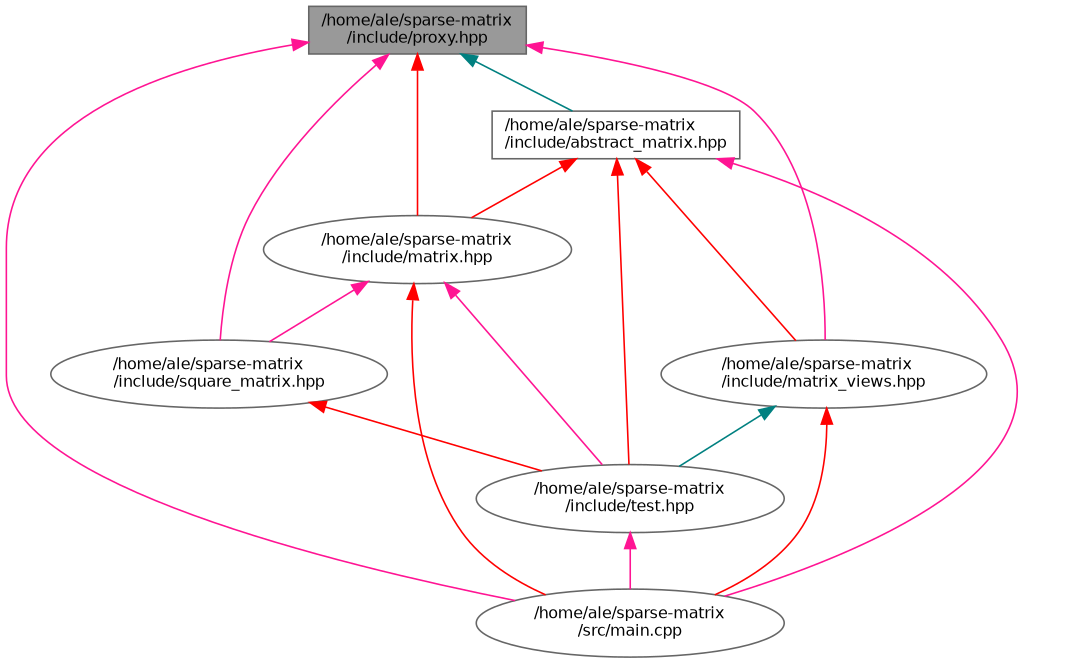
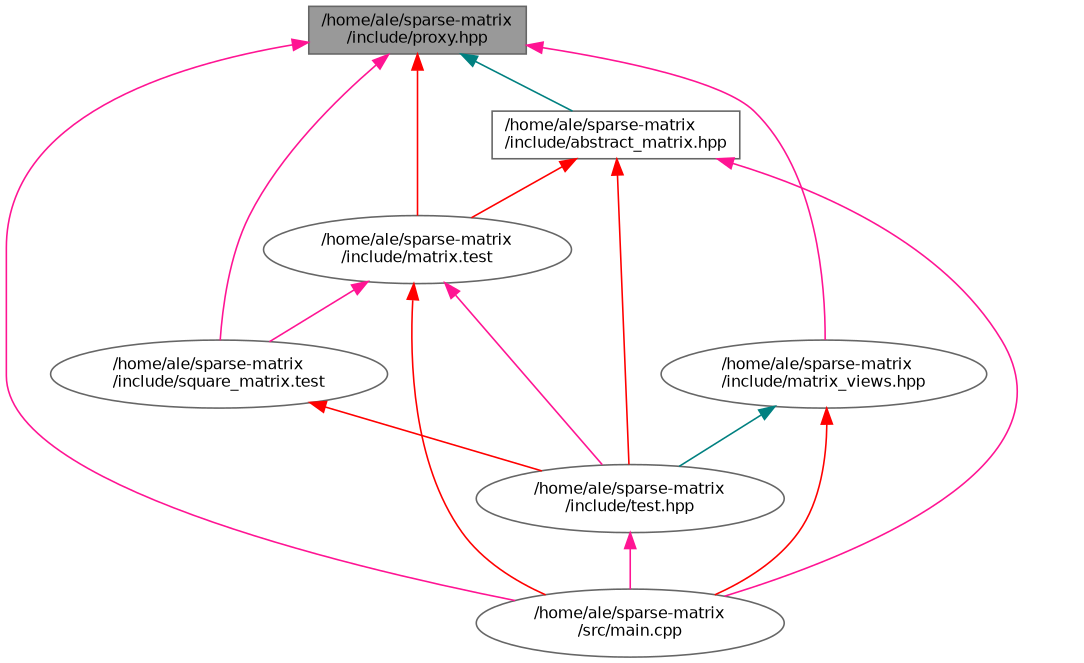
(418, 250) -> (418, 250)
(721, 256) -> none
(219, 374) -> (219, 374)
